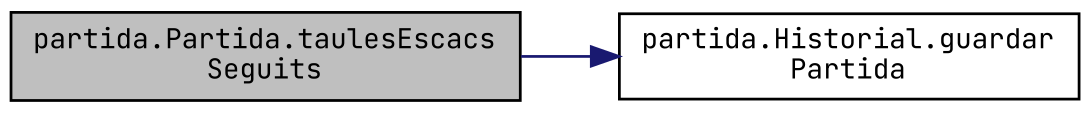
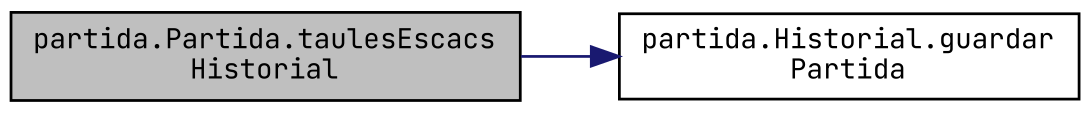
(266, 56) -> (266, 56)
